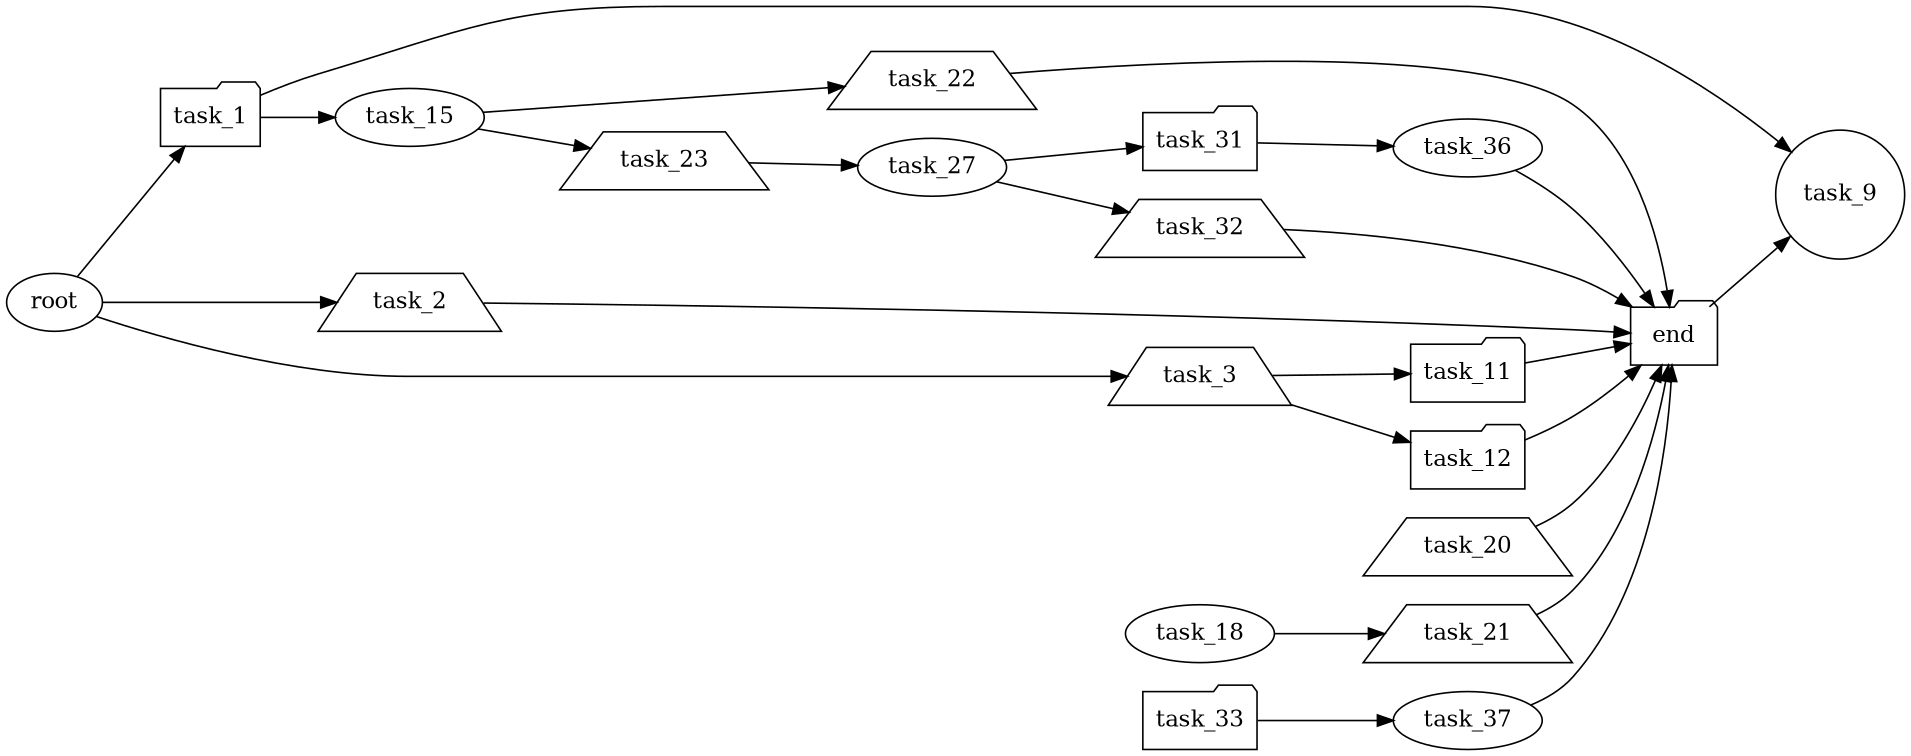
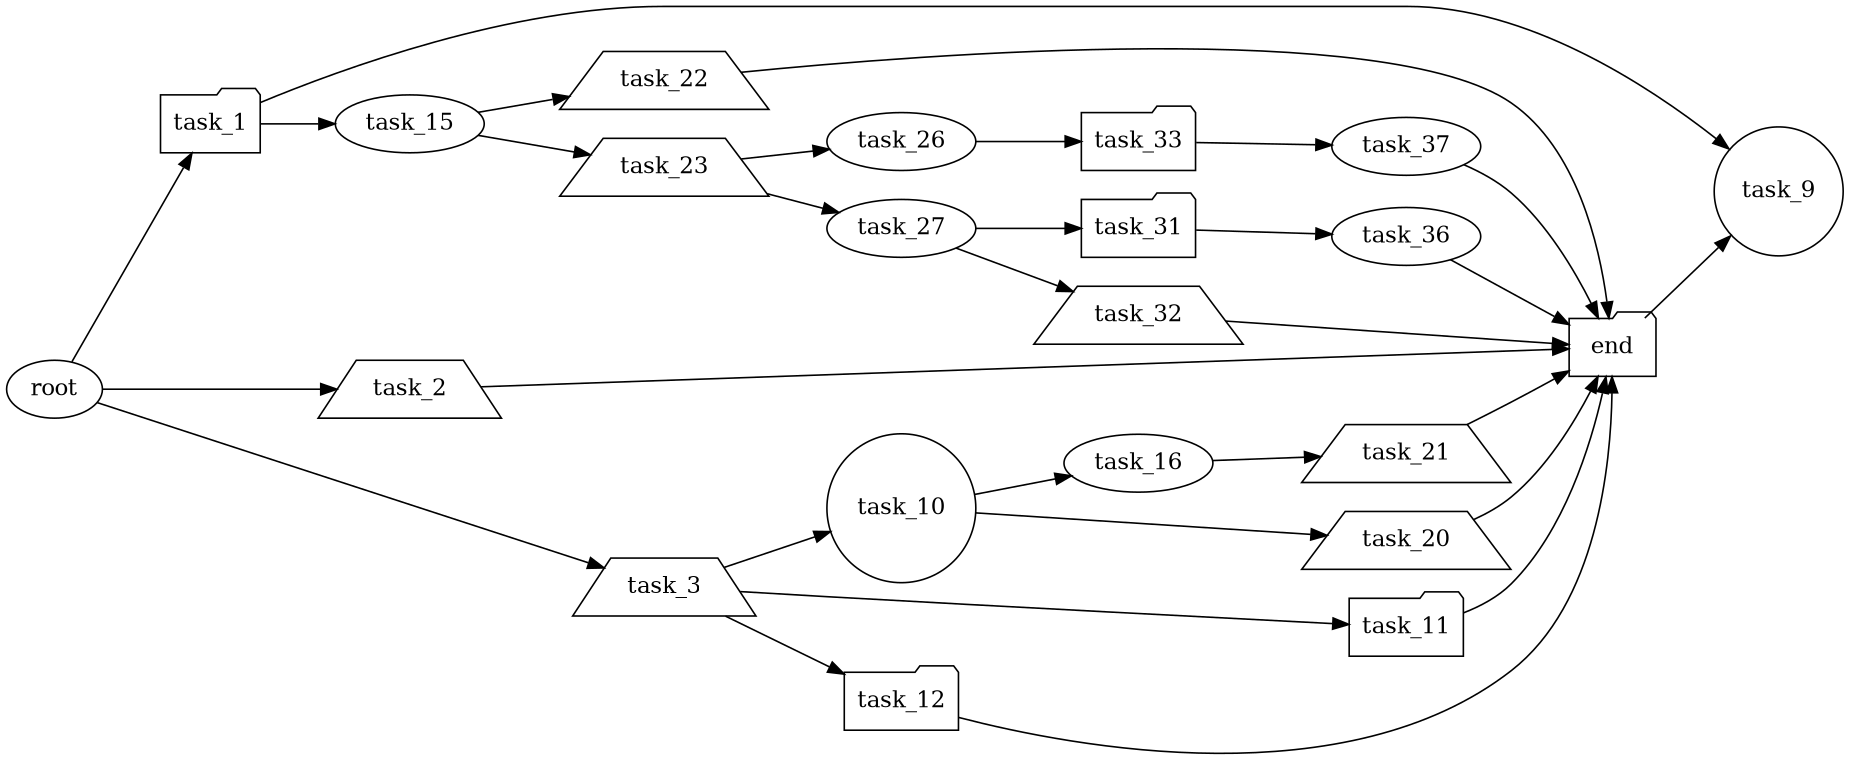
none -> (901, 142)
none -> (901, 508)
(1200, 634) -> (1138, 463)
